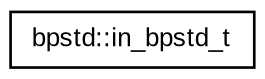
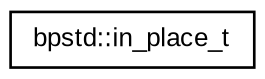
(132, 40) -> (132, 40)
